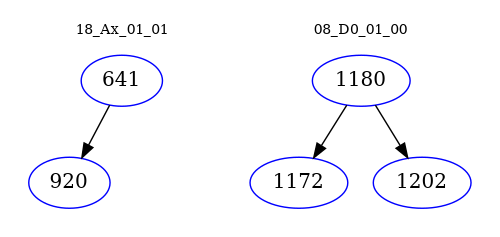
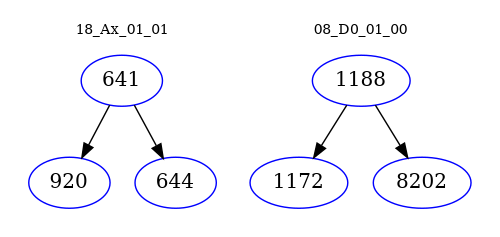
(361, 81) -> (361, 81)
none -> (176, 183)
(422, 183) -> (422, 183)
